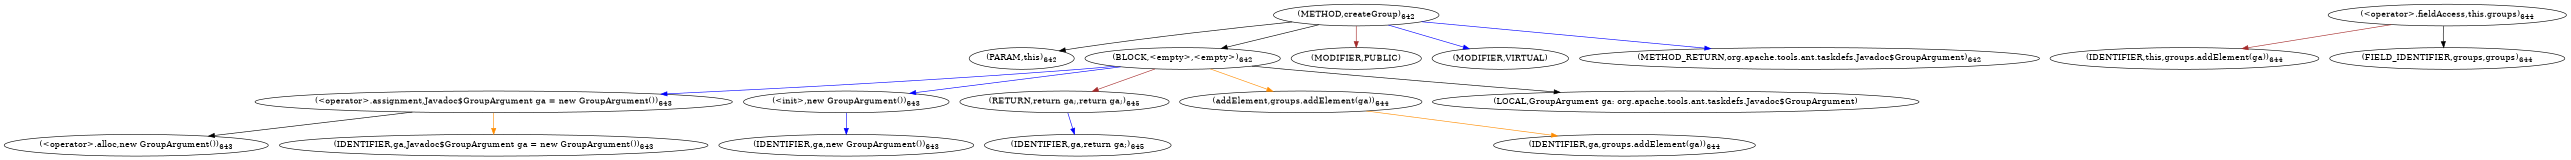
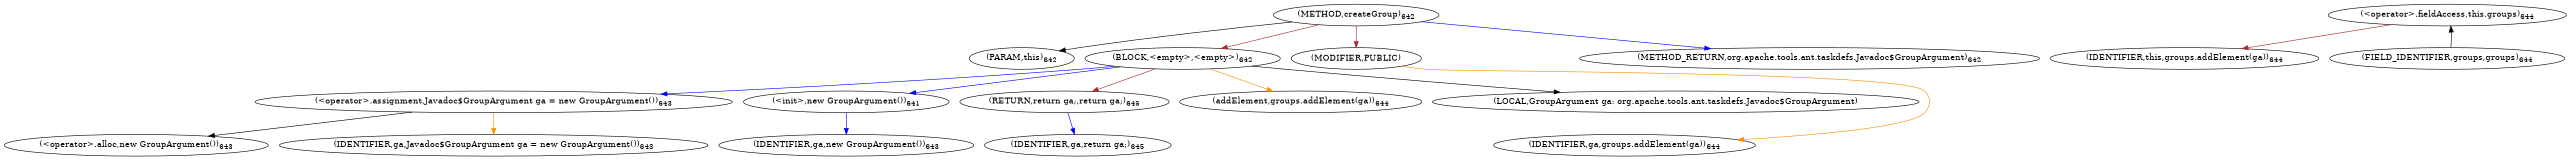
(2443, 34) -> (2451, 40)
(1273, 36) -> (1273, 36)
(1500, 58) -> none
(914, 101) -> (914, 101)
(1459, 123) -> (1768, 76)
